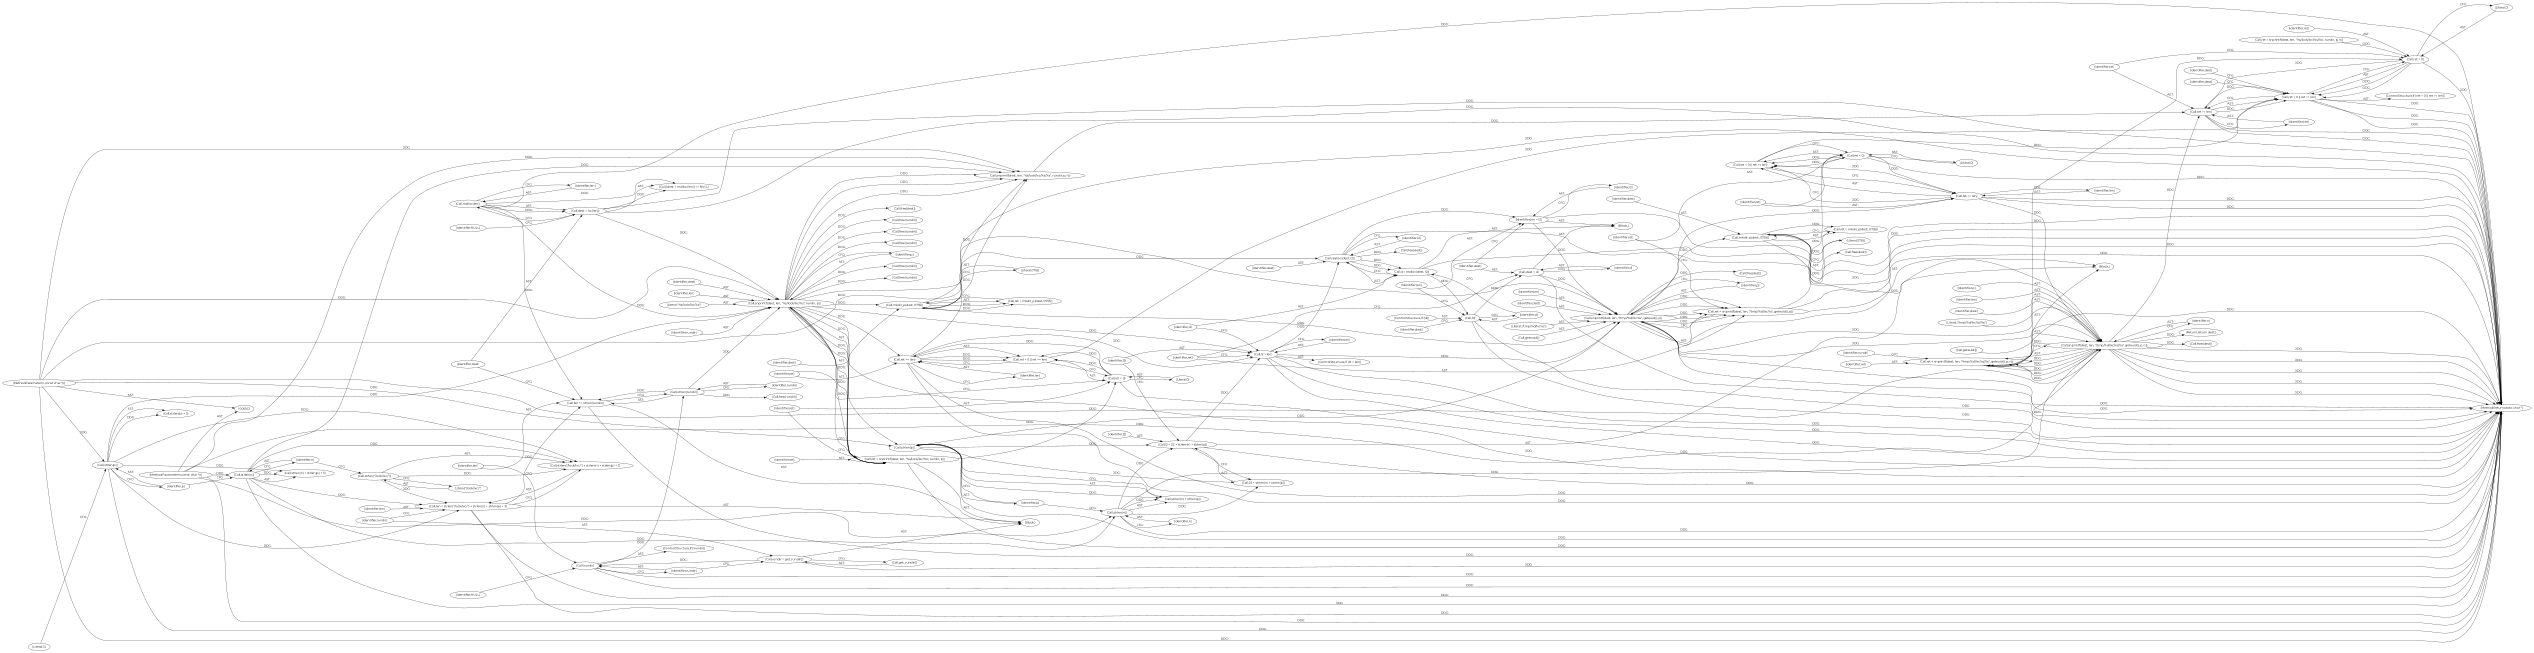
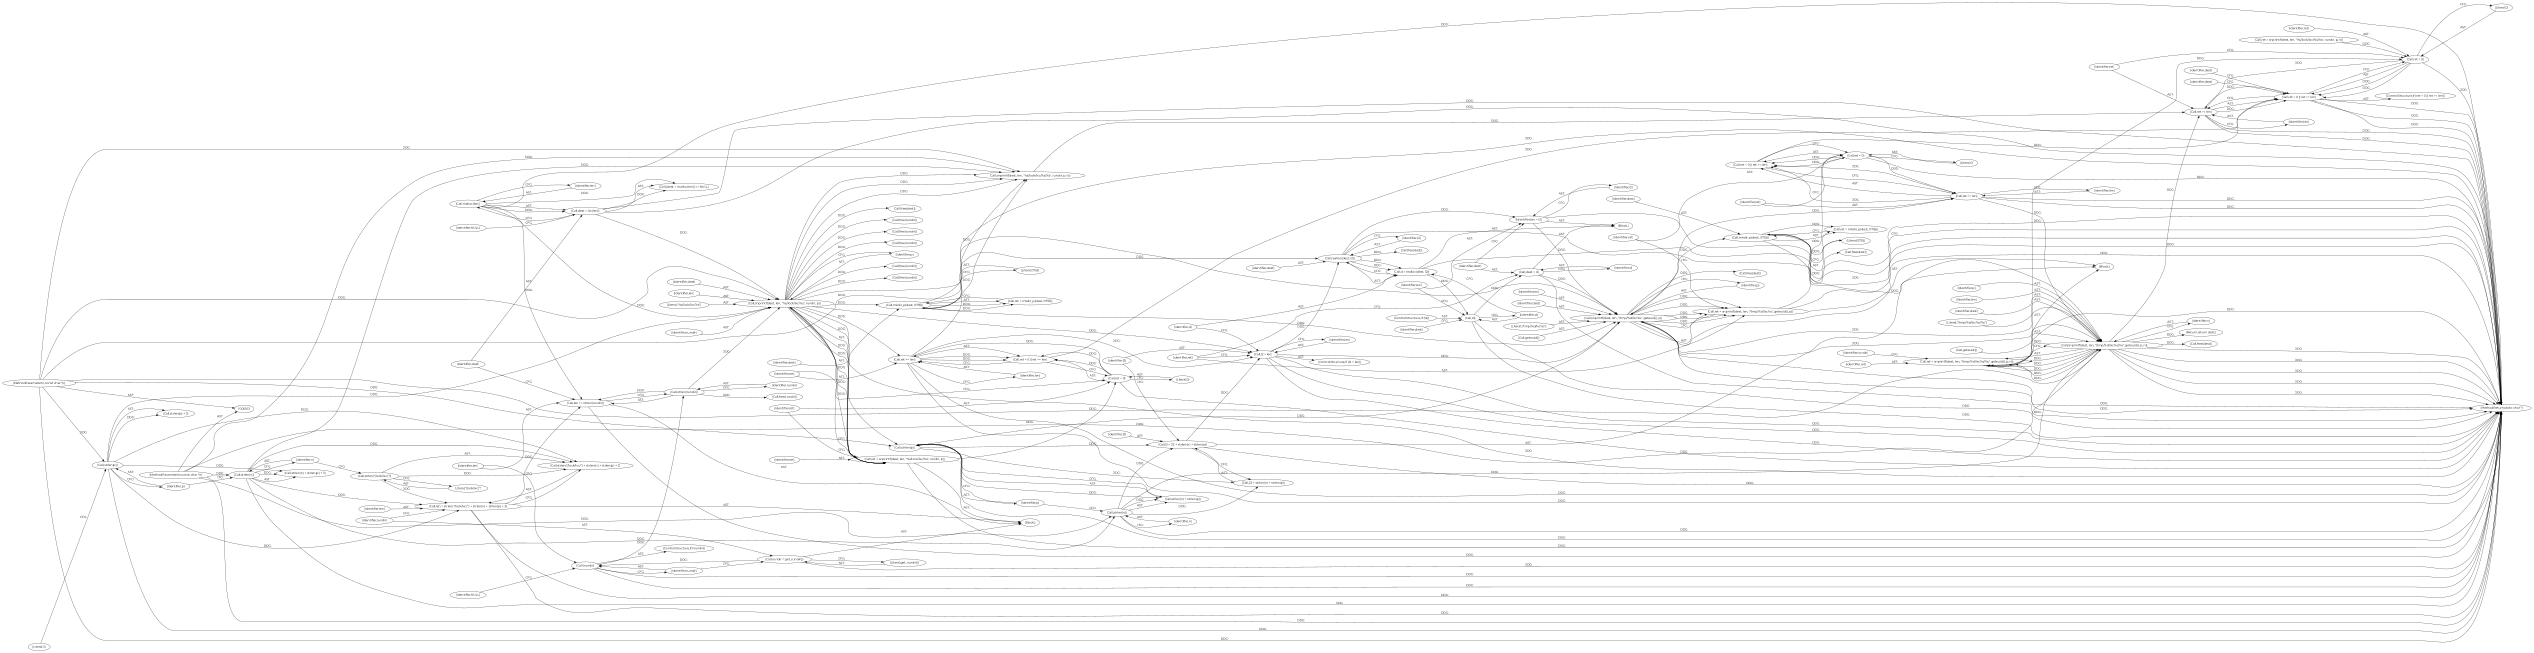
(1895, 234) -> (1895, 234)
(905, 563) -> (905, 563)
